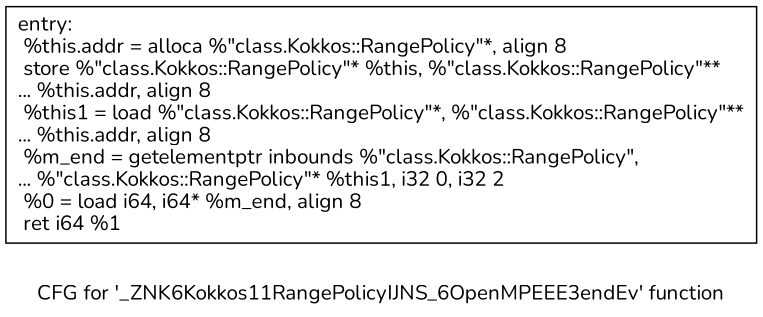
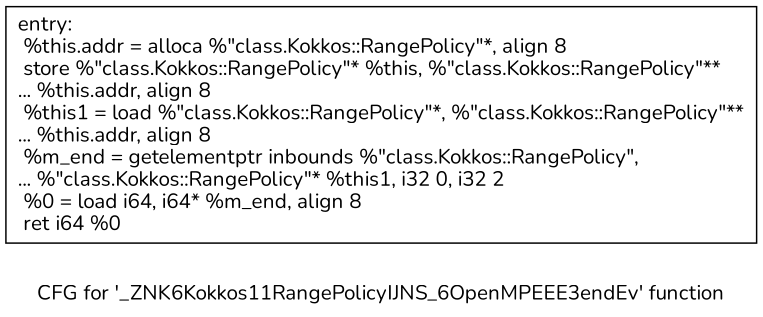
(69, 224) -> (69, 224)
